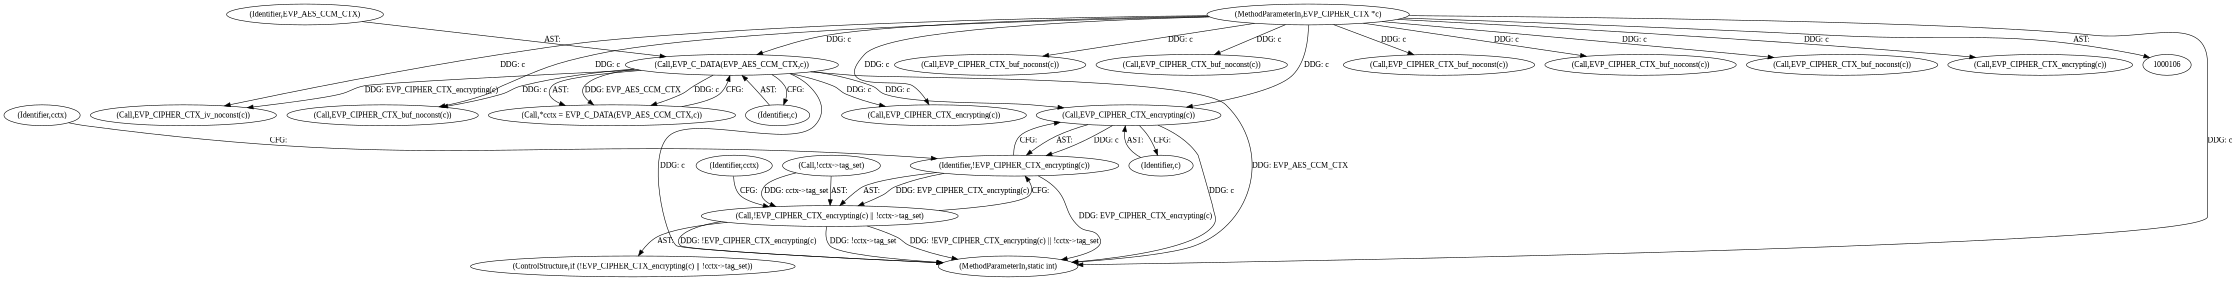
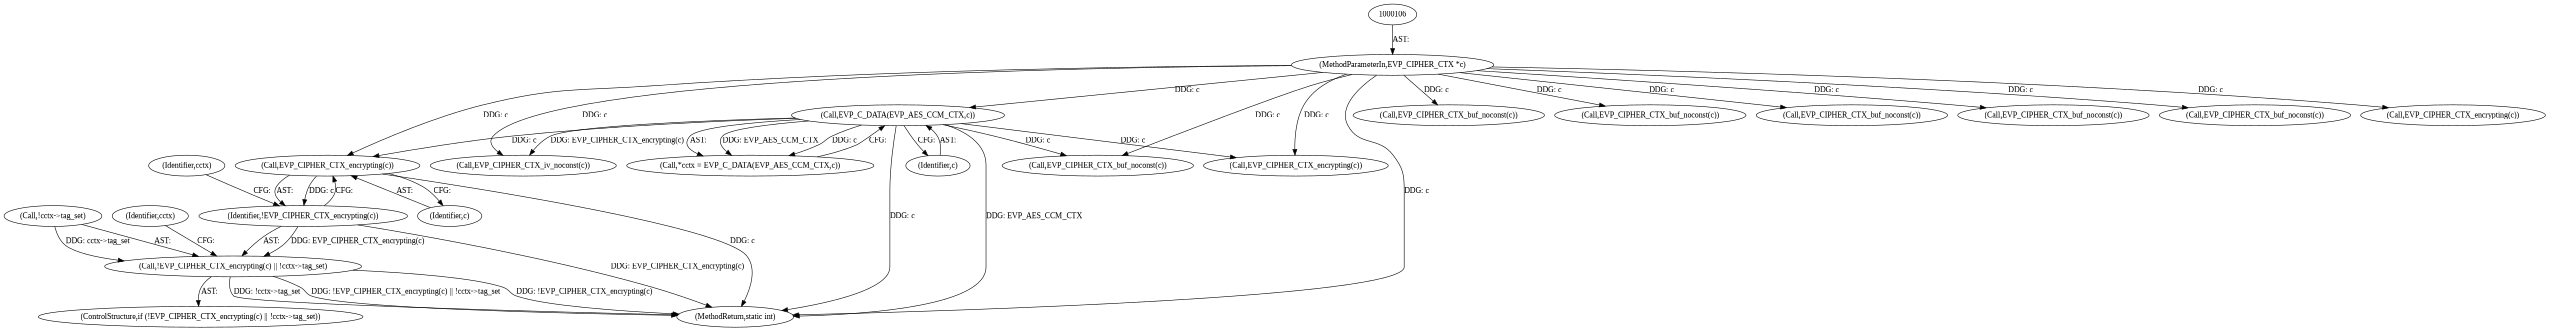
(305, 14) -> none
(1774, 33) -> (1393, 37)
(993, 205) -> none
(1008, 266) -> (735, 317)
